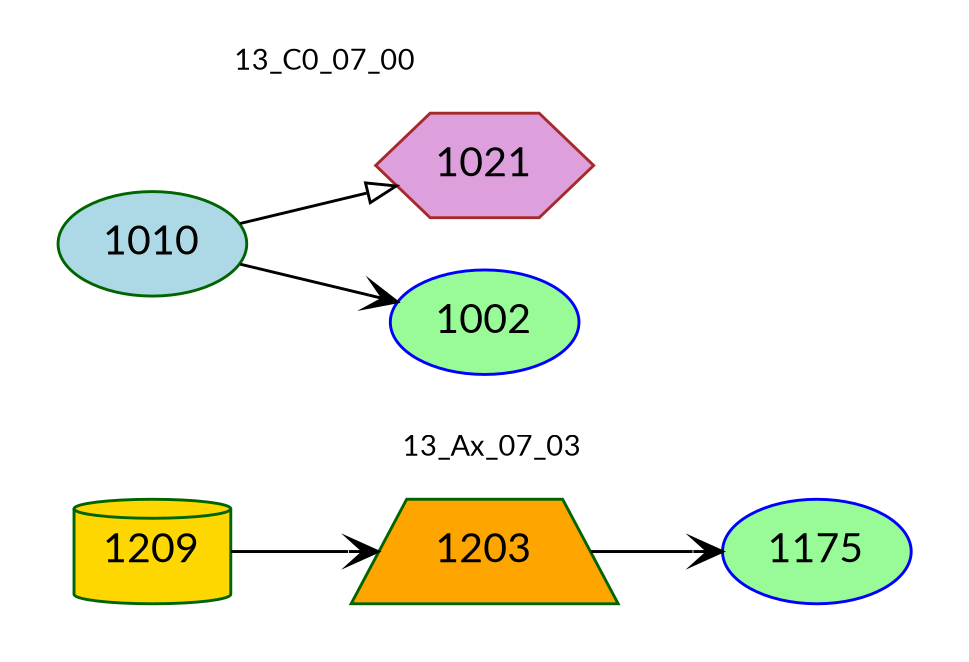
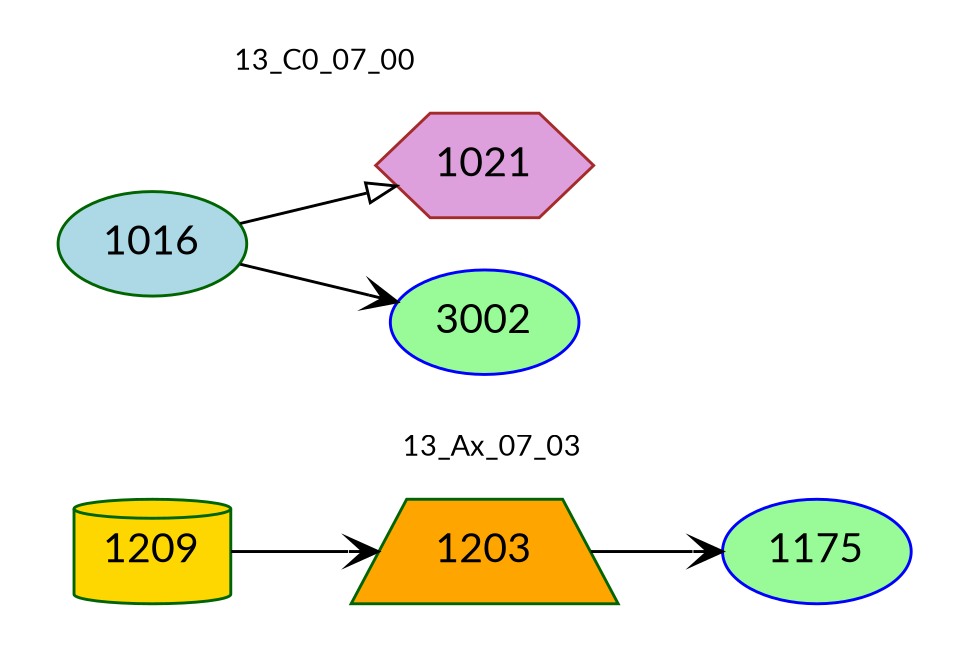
(152, 244) -> (152, 244)
(485, 322) -> (485, 322)
